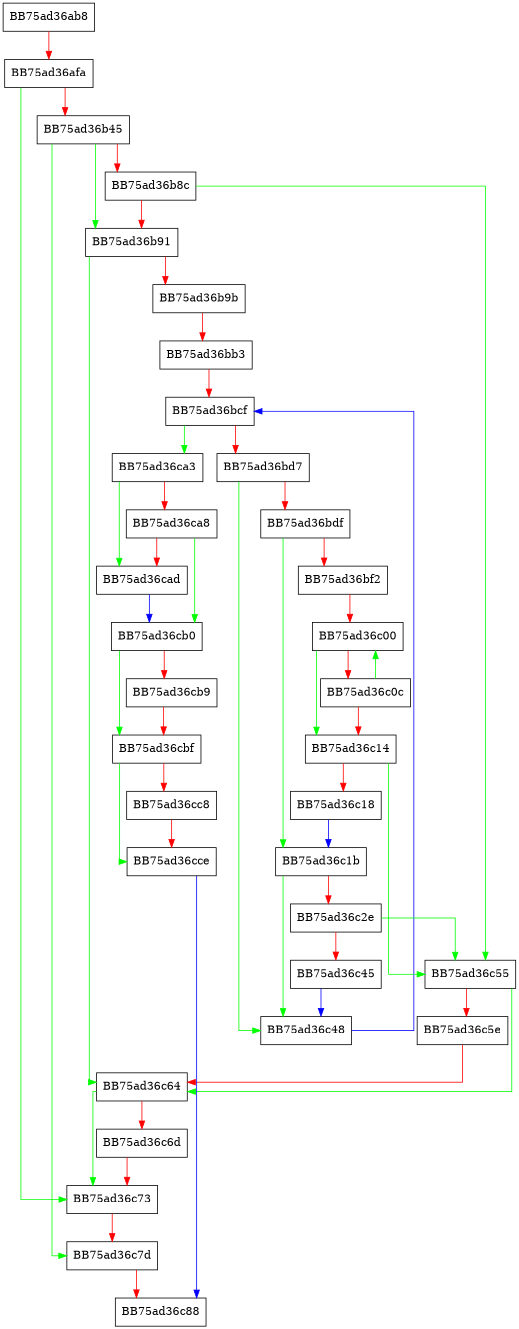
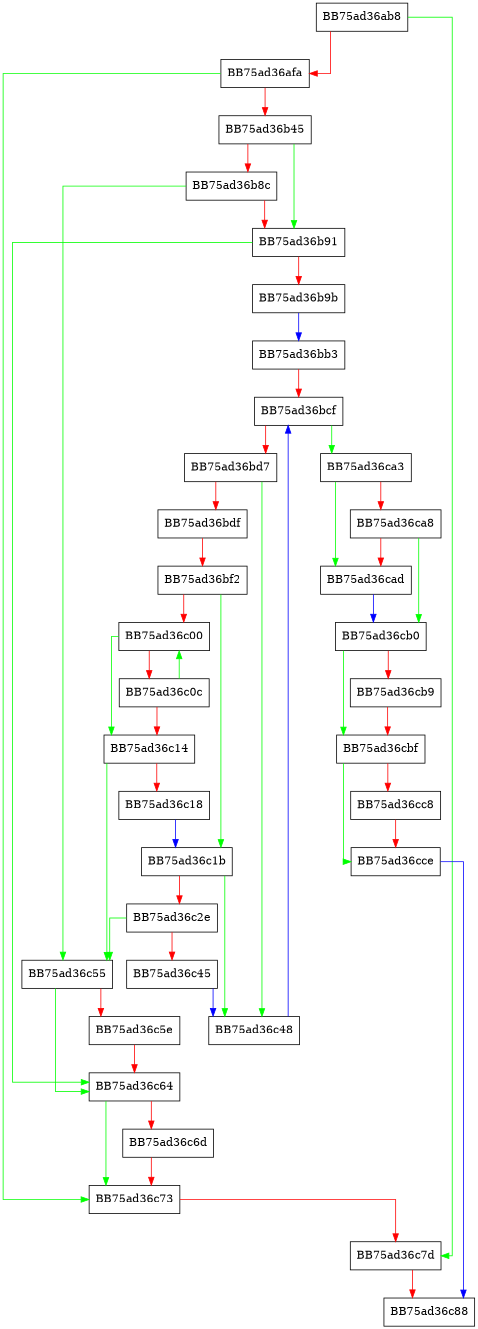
(203, 323) -> (299, 323)
(283, 689) -> (221, 717)
(52, 703) -> (452, 616)
